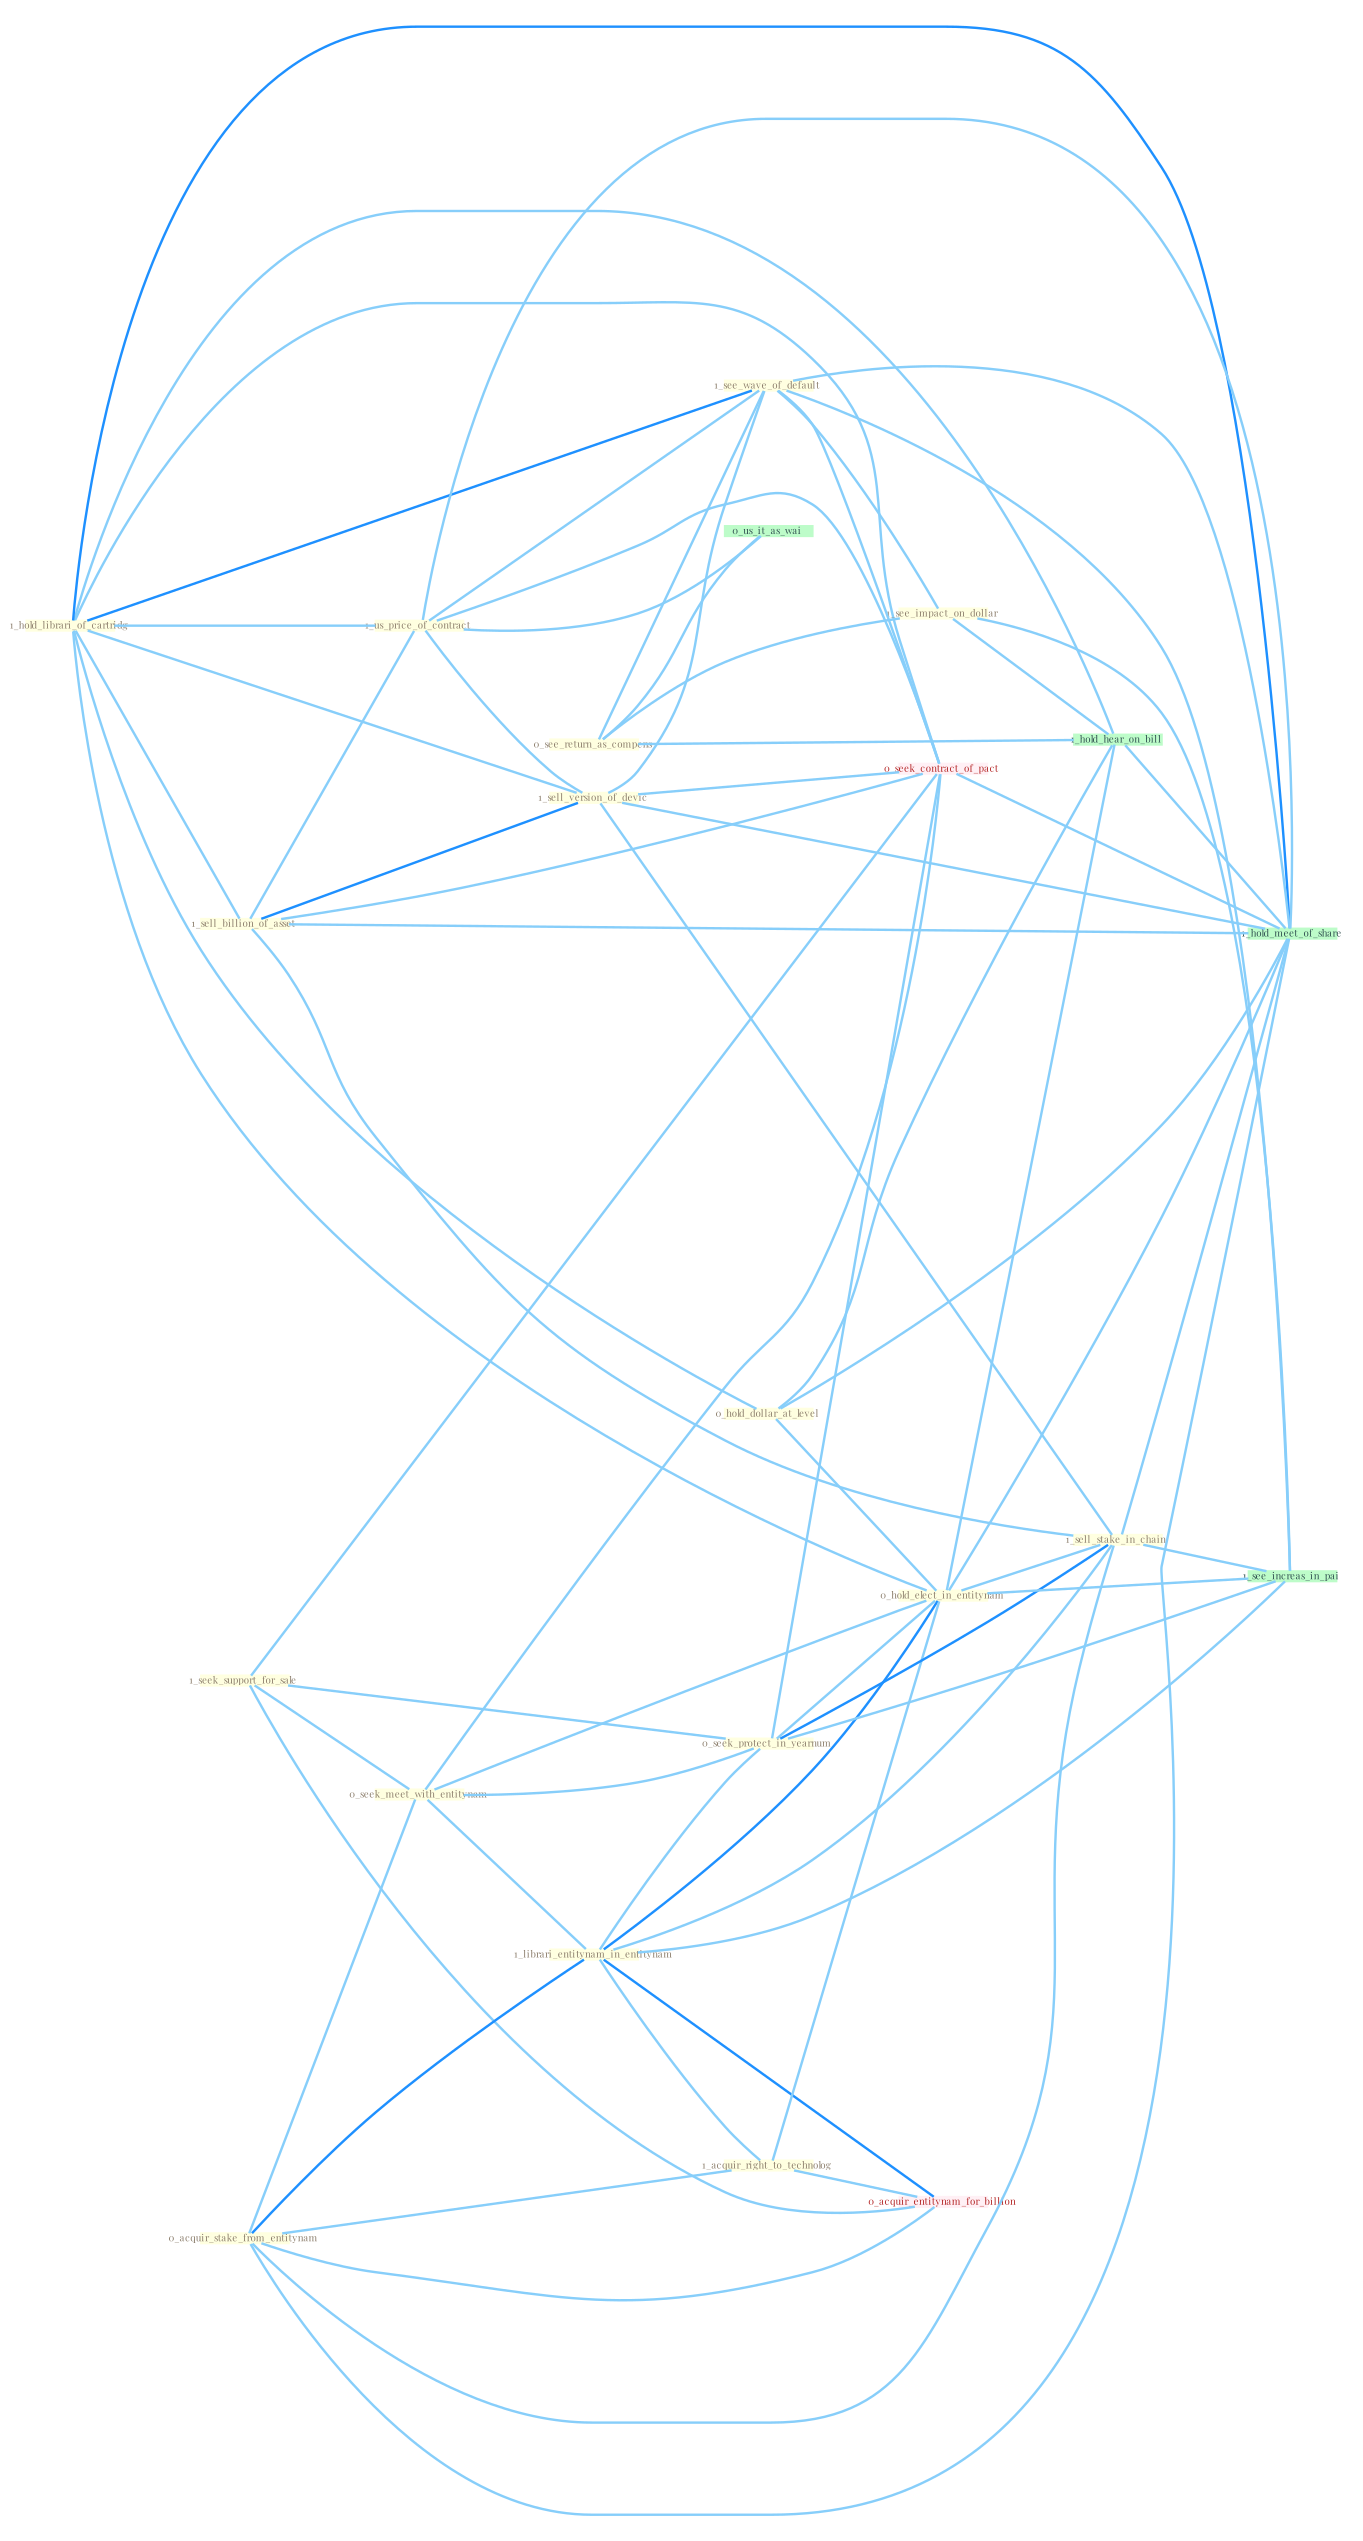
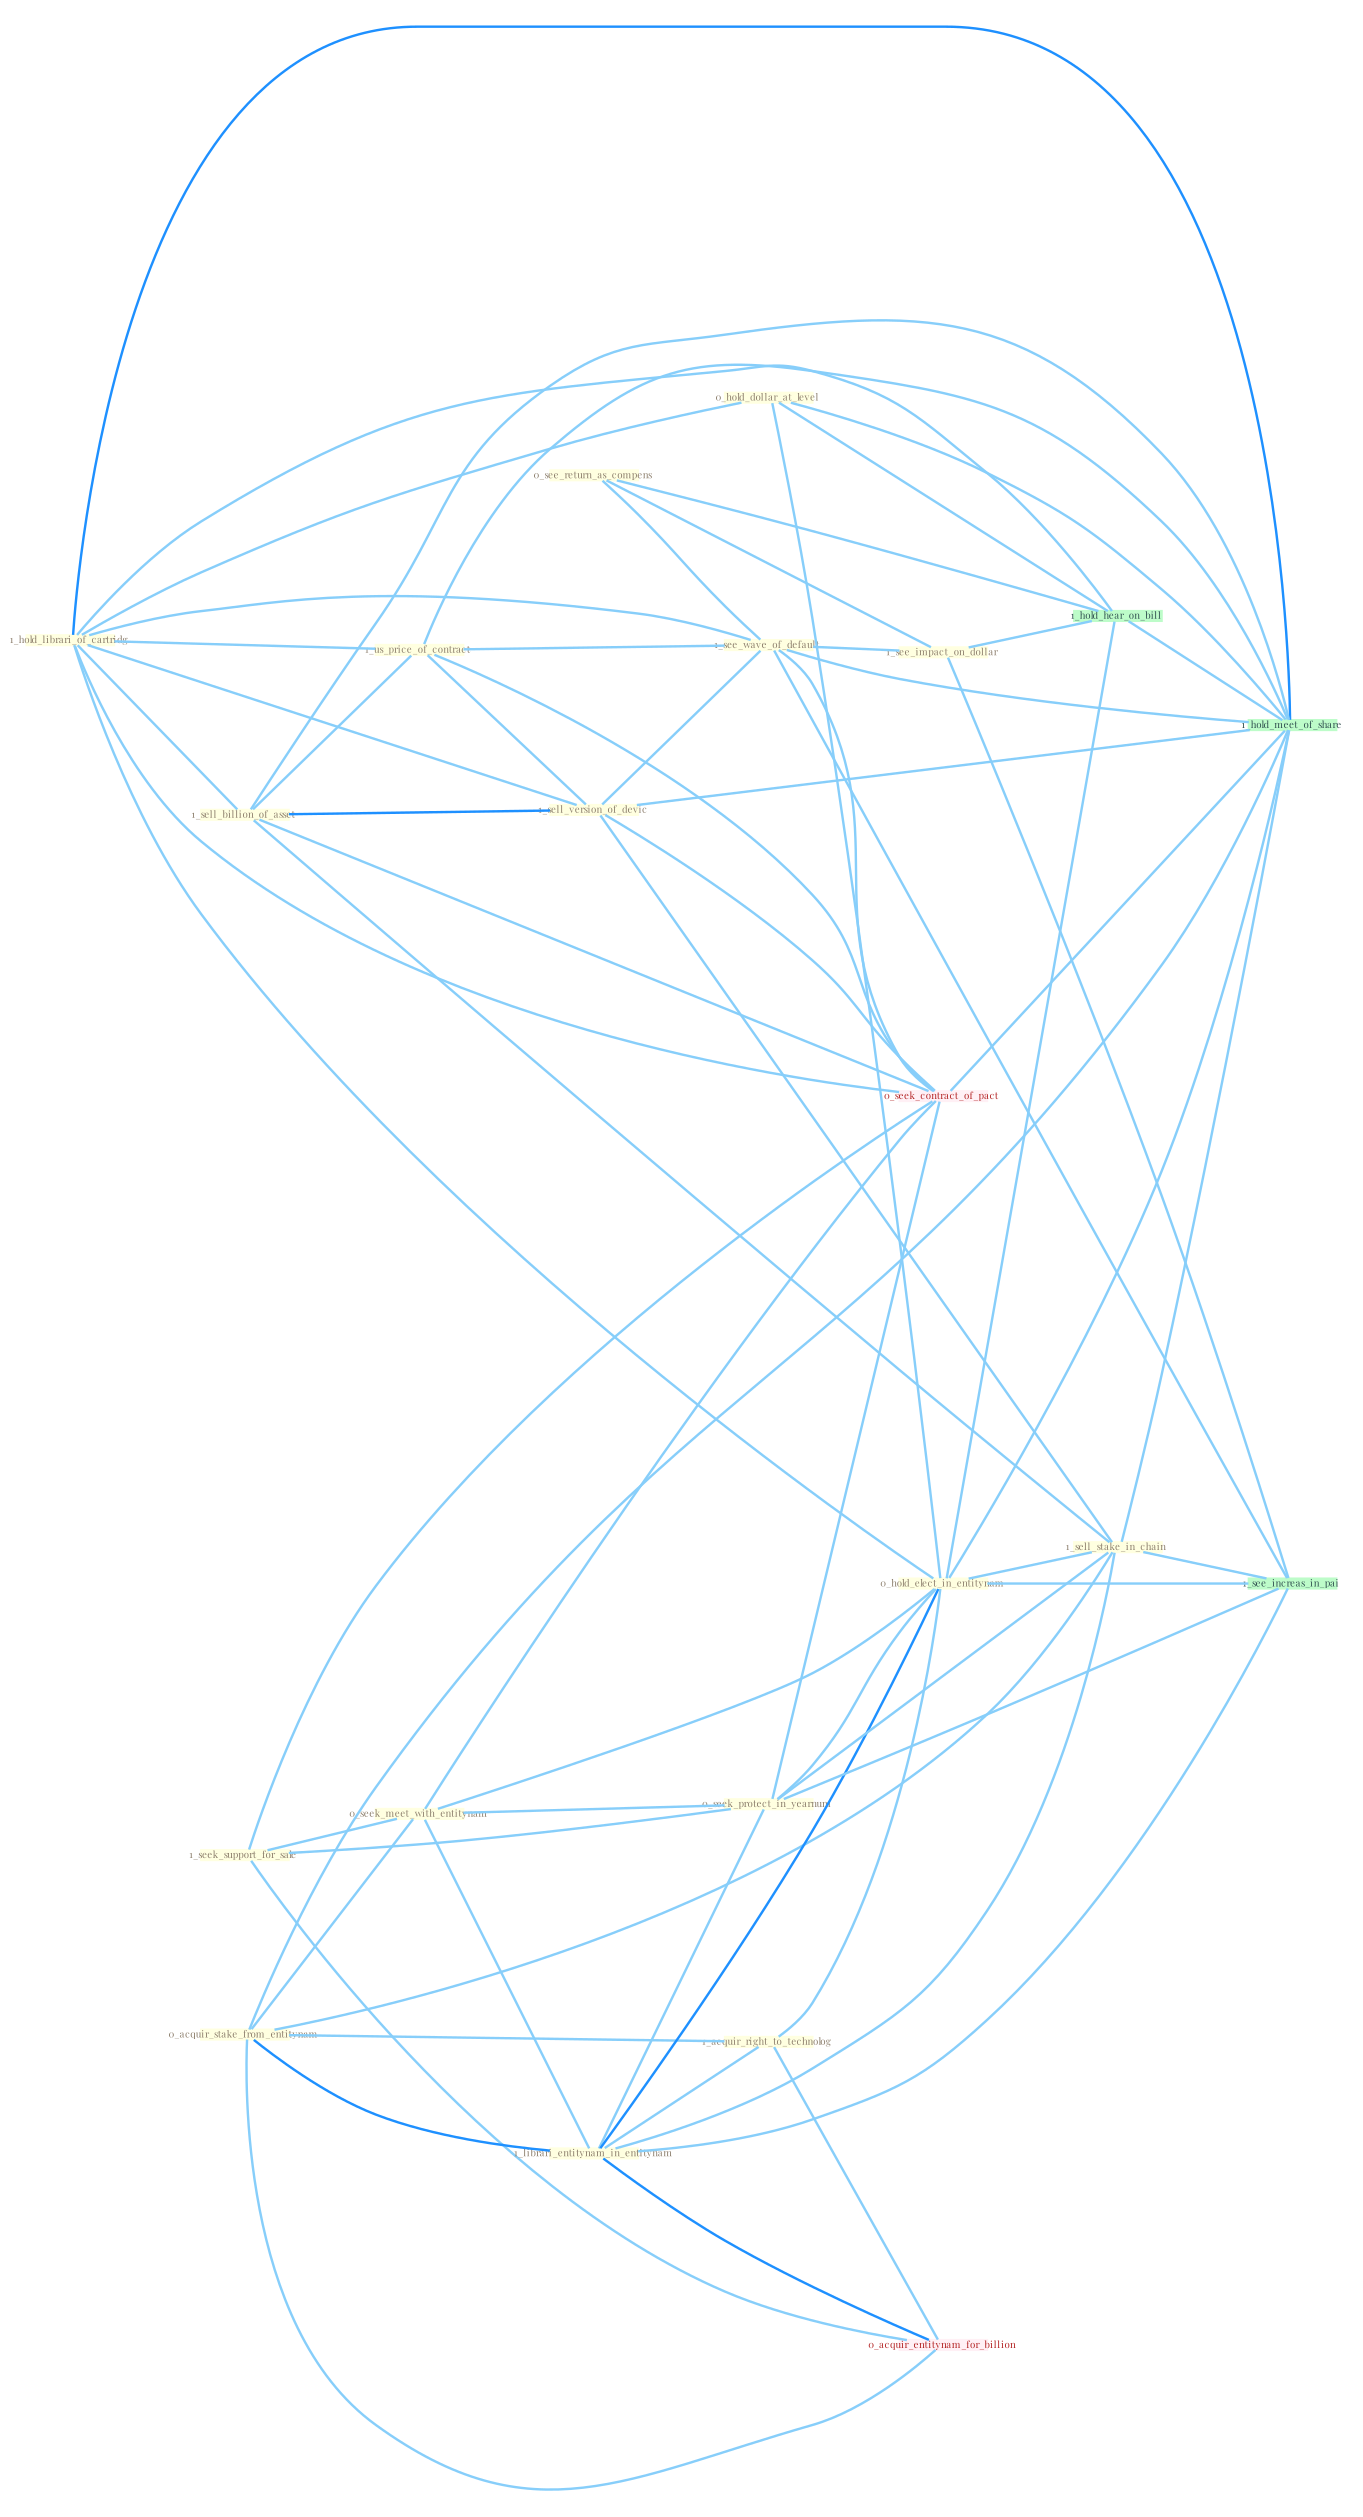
(420, 506) -> (420, 597)
(769, 531) -> none
(947, 1646) -> (943, 1676)
